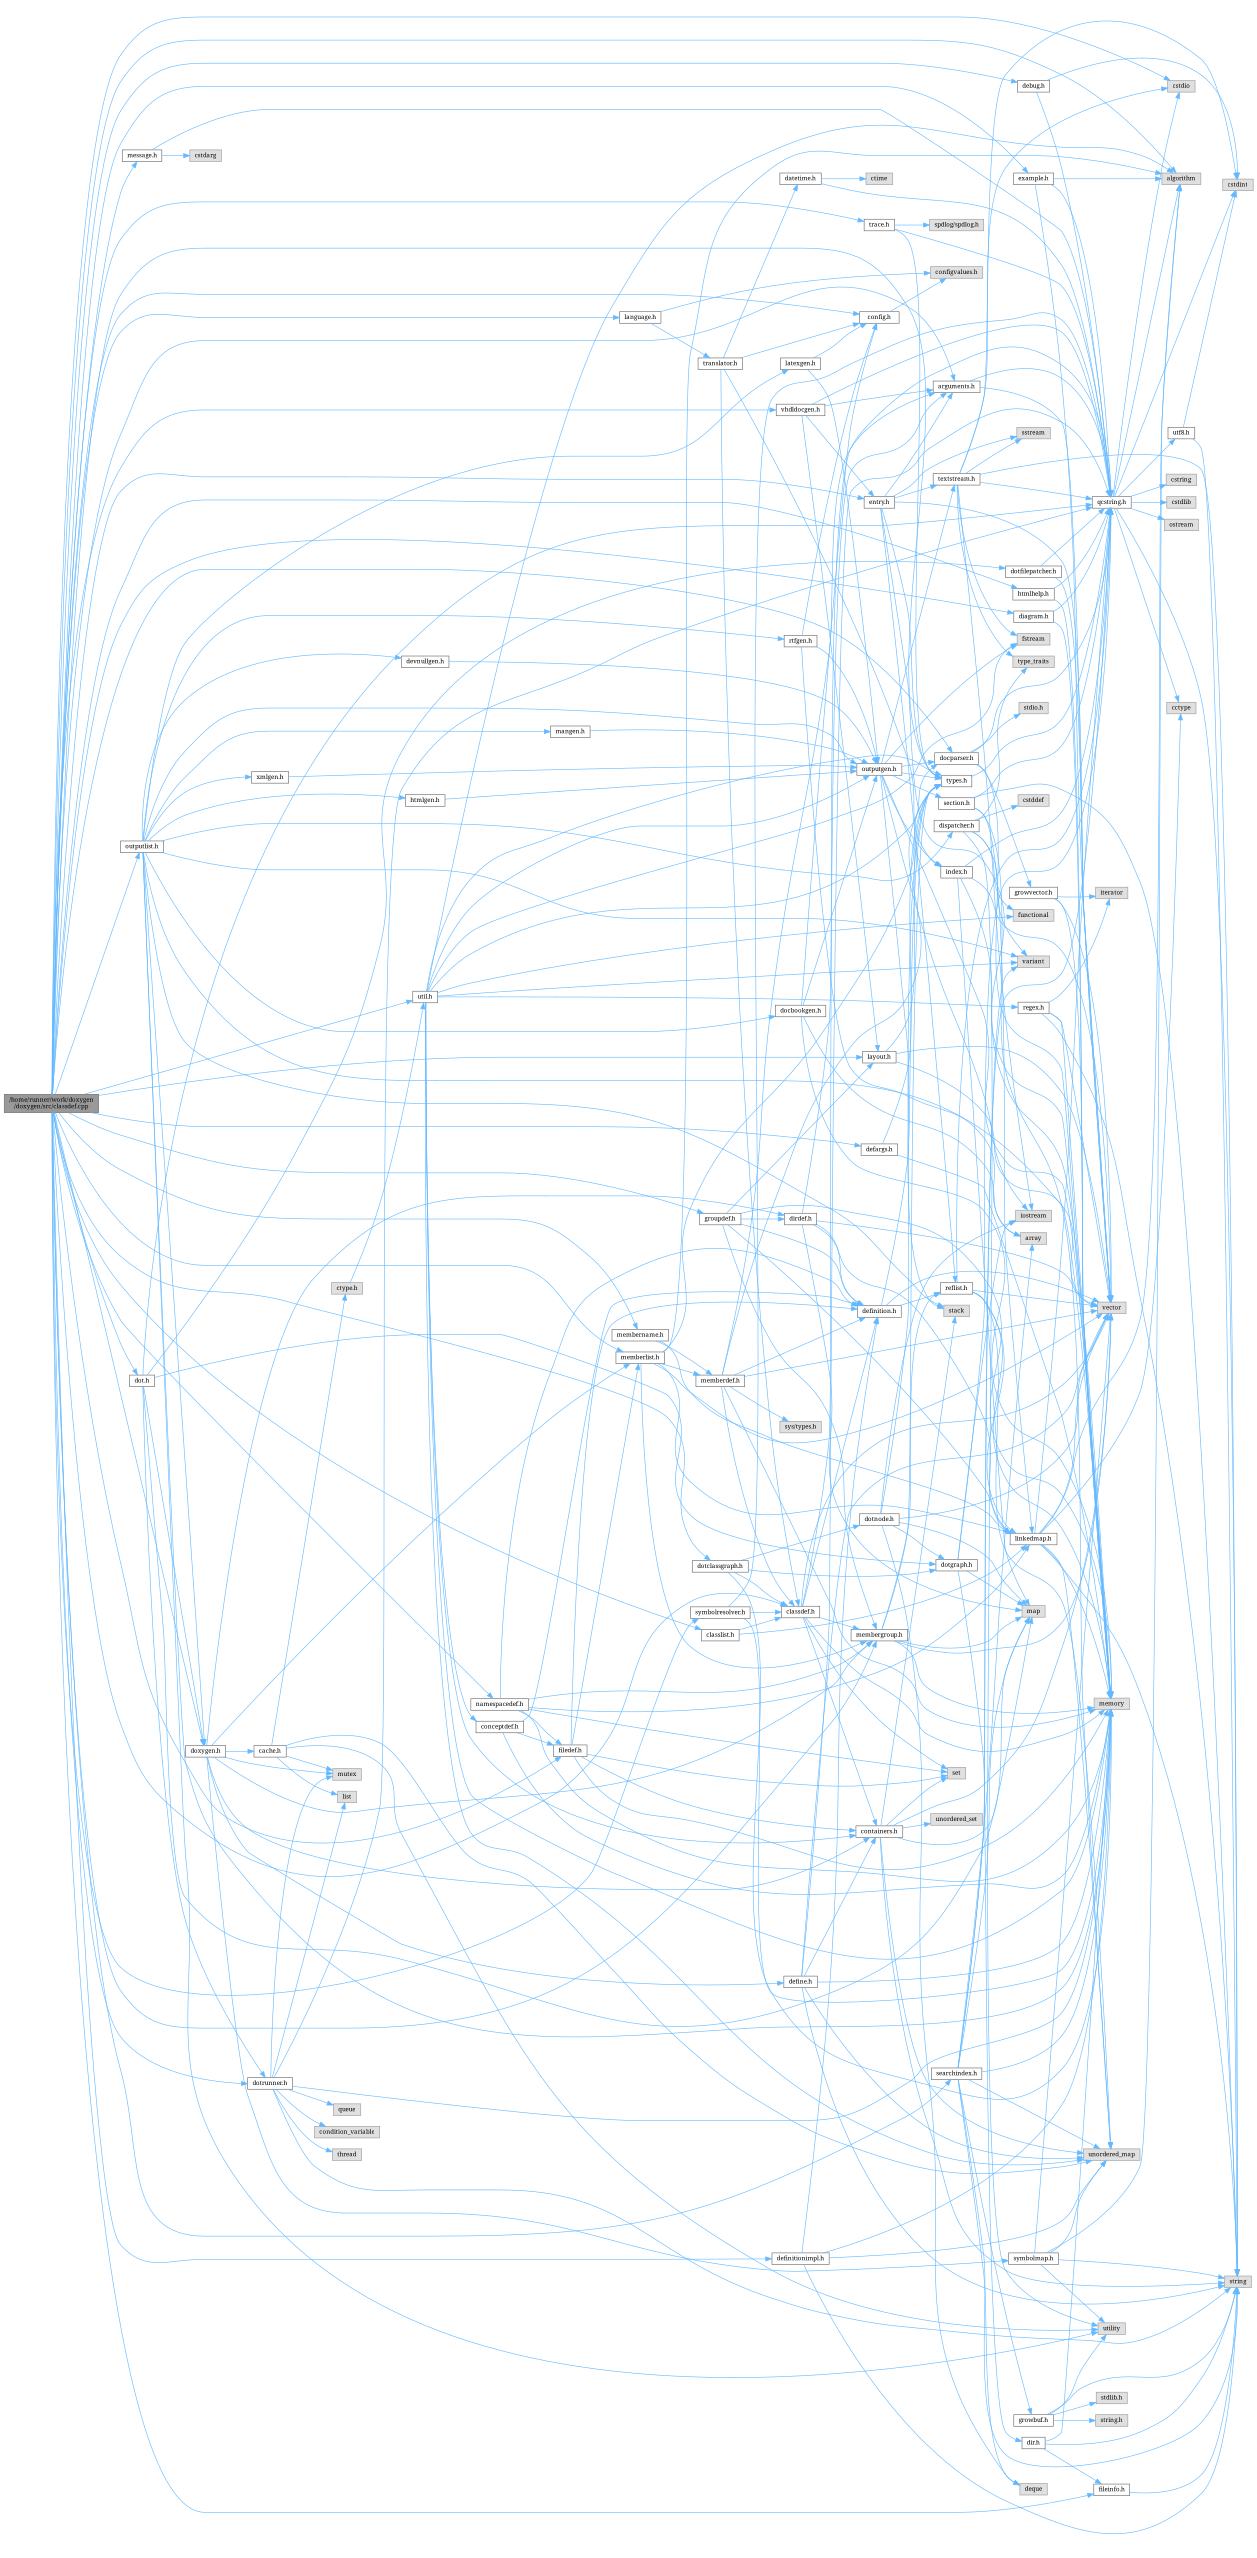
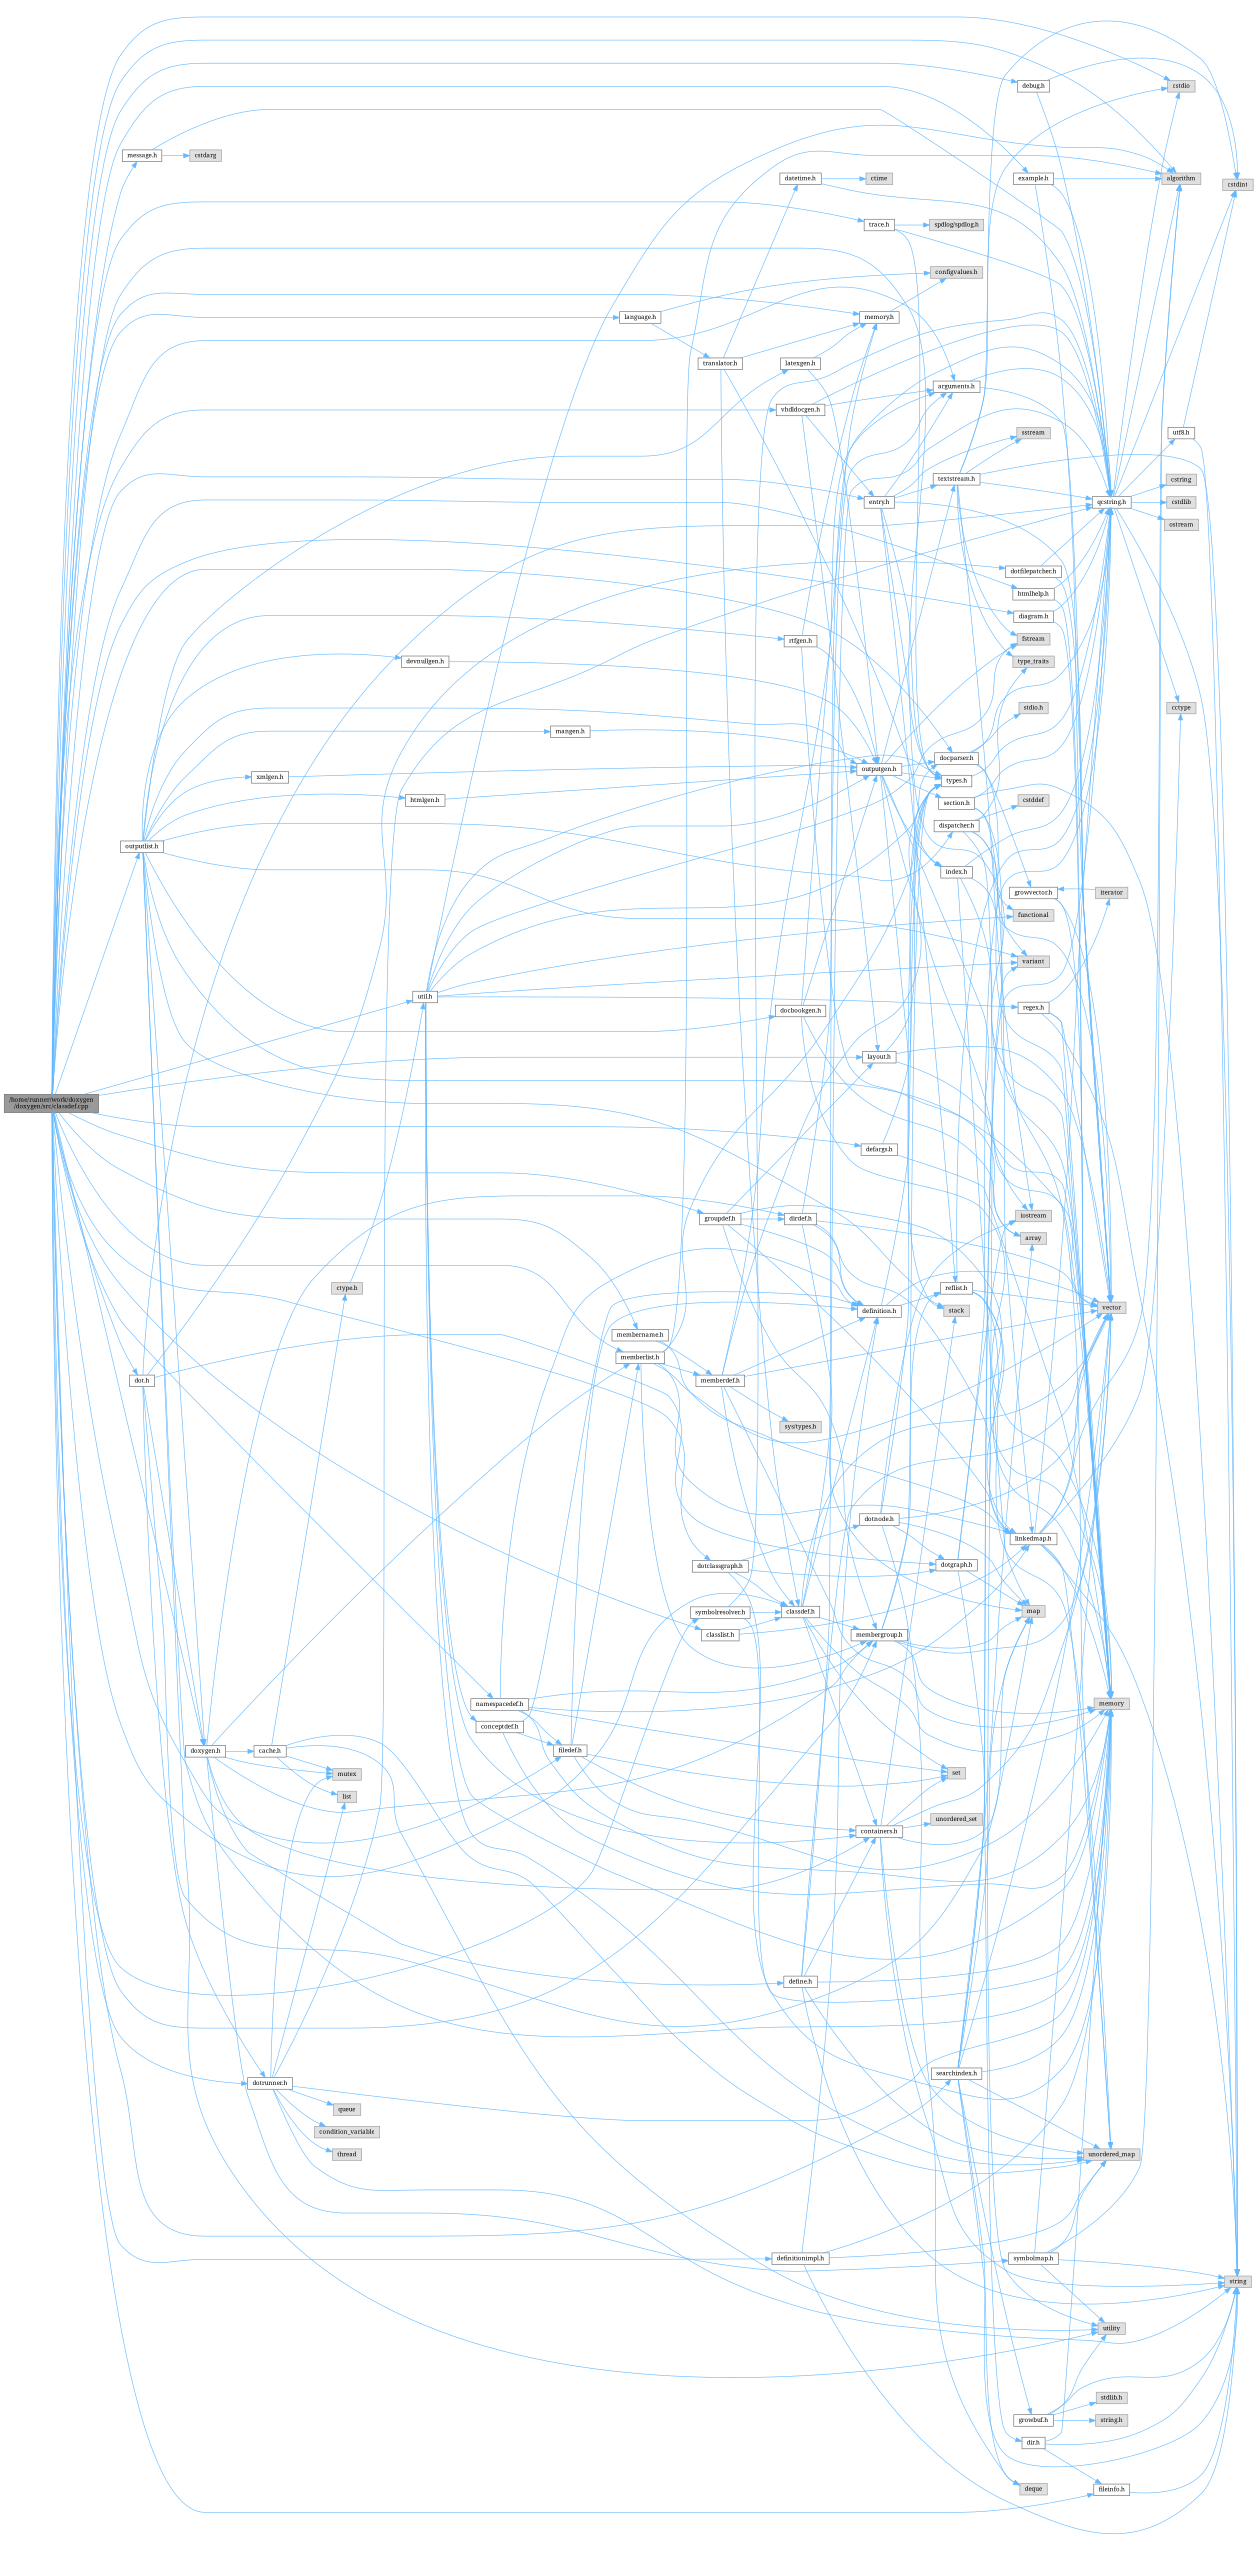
(879, 317) -> (879, 317)
(1073, 897) -> (1074, 889)
none -> (1055, 1698)
